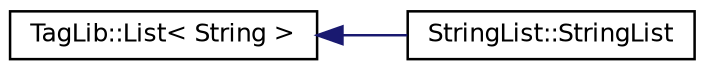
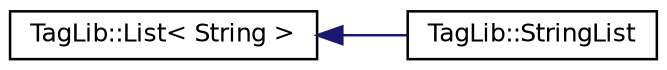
(551, 35) -> (532, 35)
